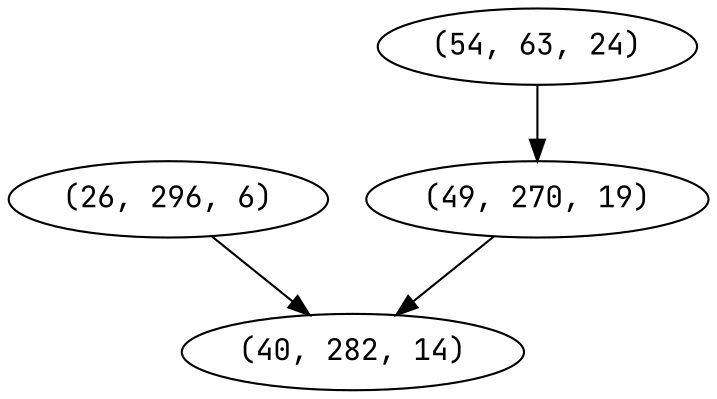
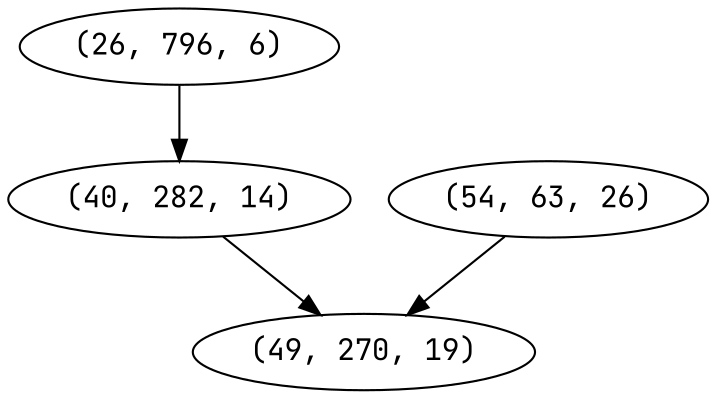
(537, 47) -> (548, 199)
(168, 199) -> (179, 47)
(453, 269) -> (264, 269)
